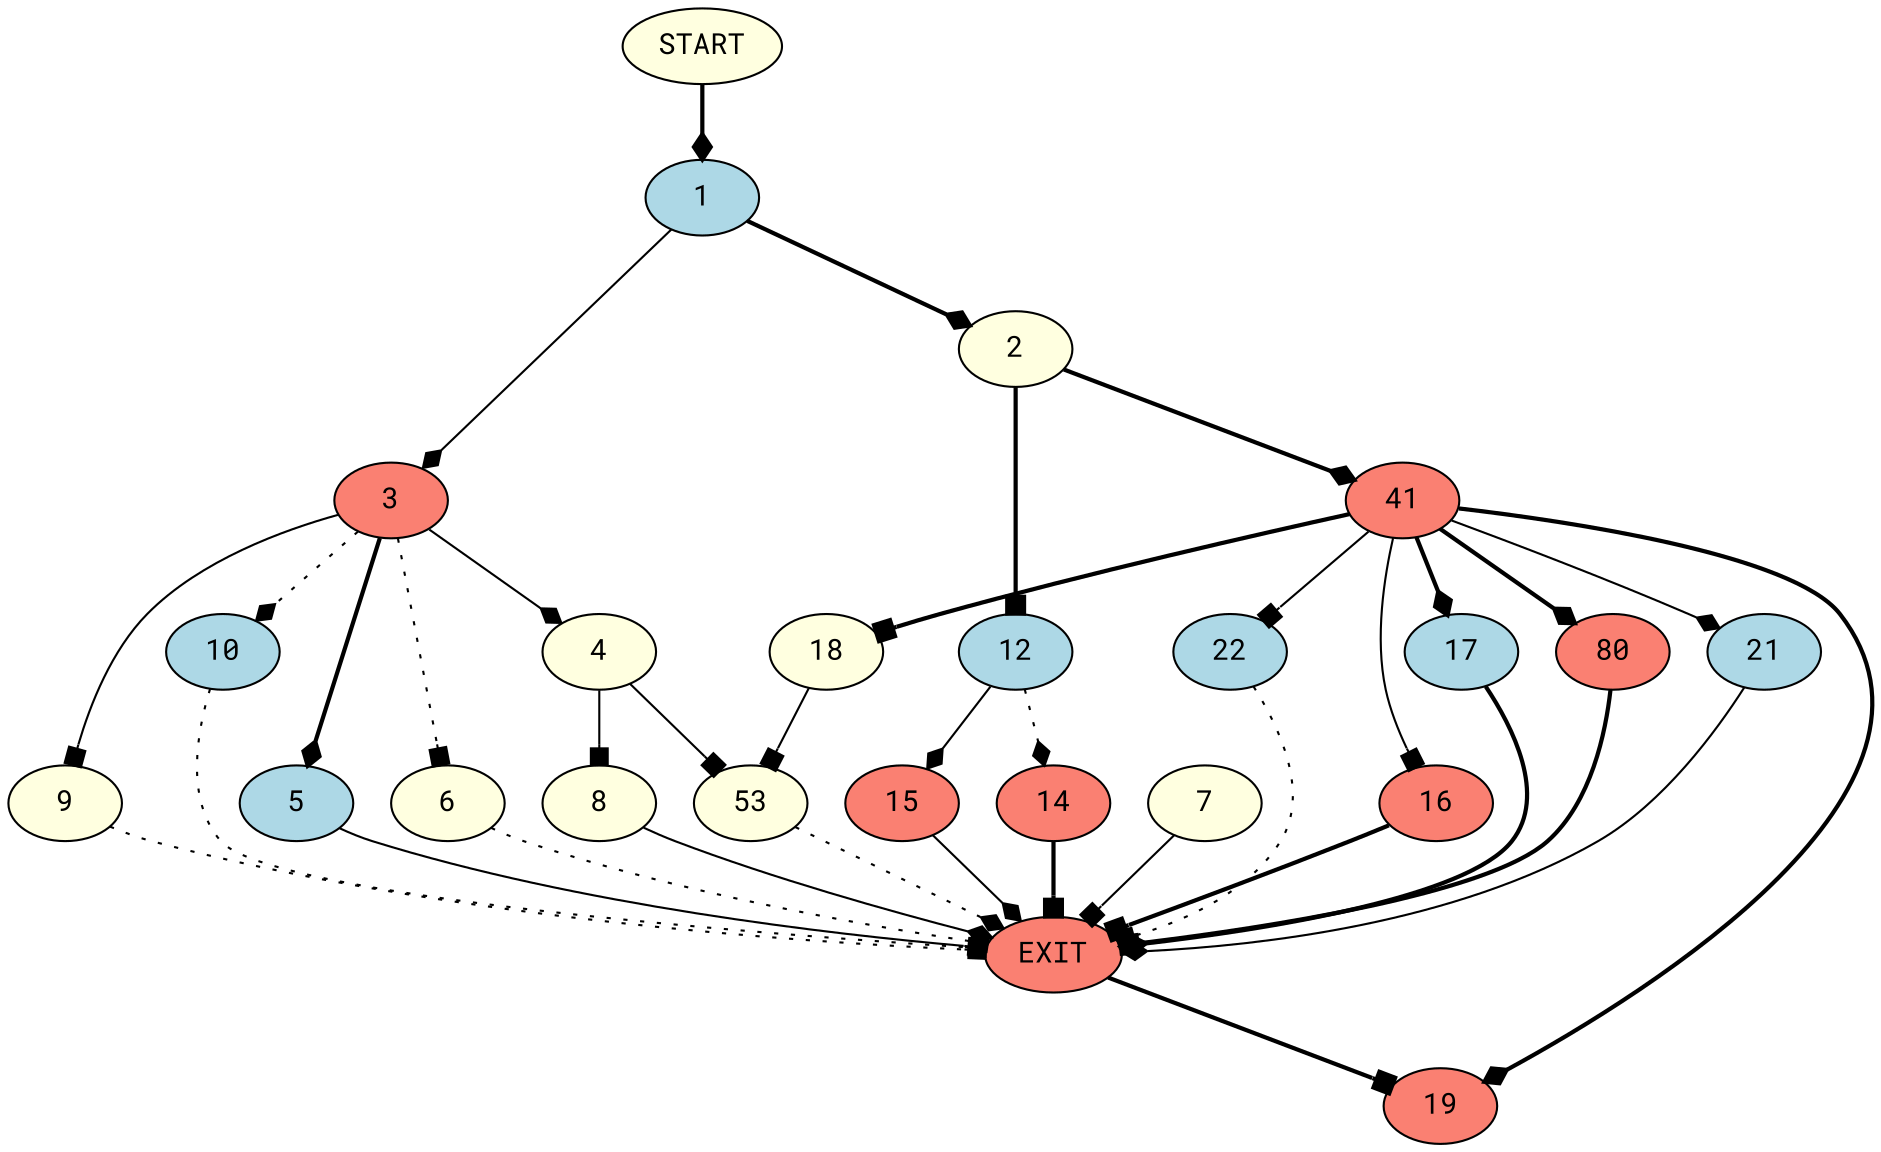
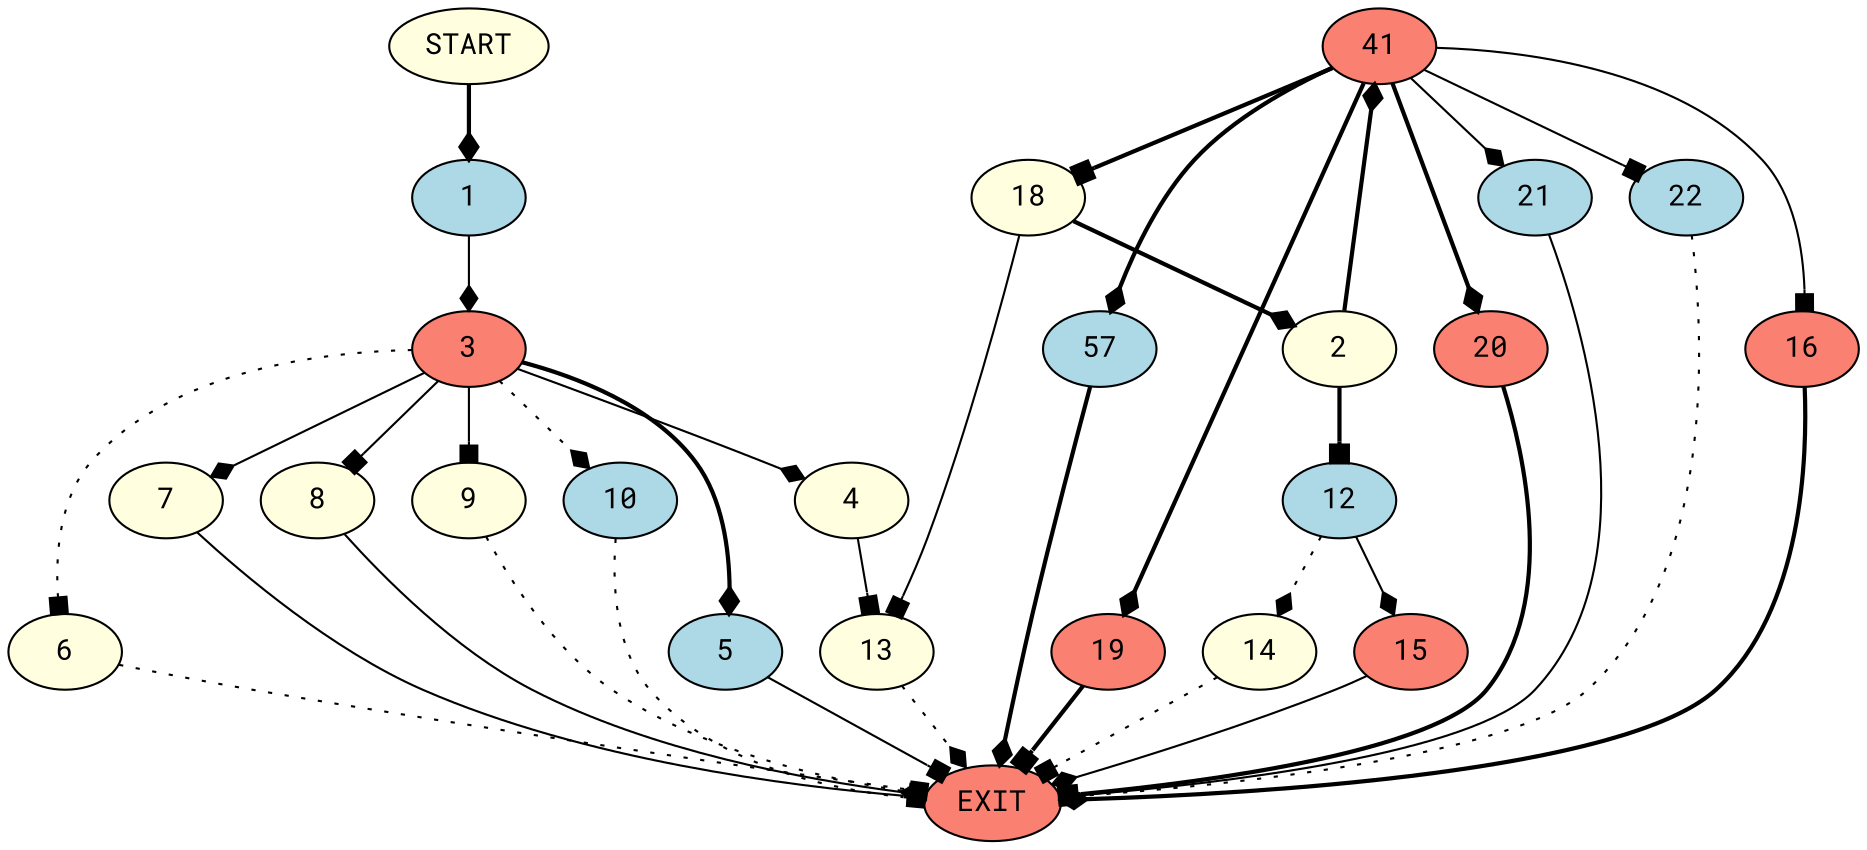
(847, 268) -> (1172, 268)
none -> (329, 419)
(1461, 652) -> (1100, 349)
(1613, 652) -> (1491, 349)
(599, 717) -> (401, 417)
(751, 803) -> (877, 652)
(1053, 803) -> (1260, 652)
(1053, 869) -> (1138, 721)
(1279, 869) -> (1568, 749)
(1482, 893) -> (1537, 687)
(1240, 1028) -> (1058, 718)
